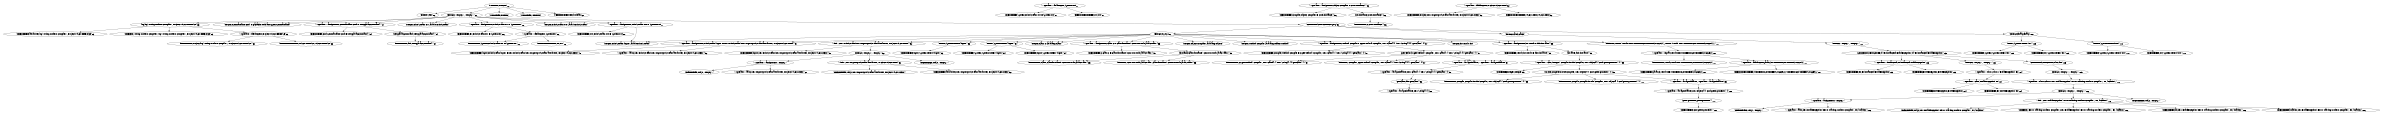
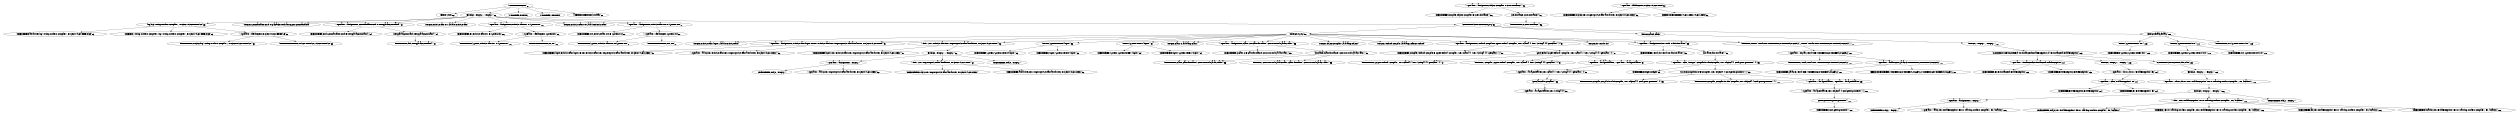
(636, 34) -> (658, 29)
(2035, 48) -> (2194, 39)
none -> (996, 53)
(1927, 62) -> (2063, 62)
